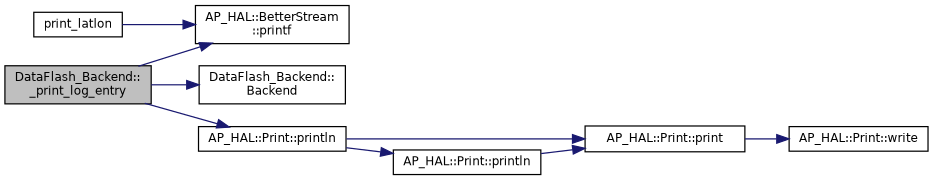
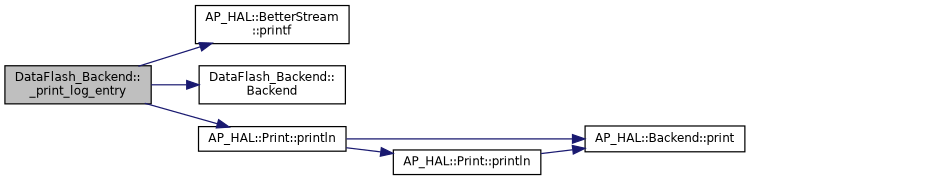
(78, 25) -> none
(665, 139) -> (665, 139)
(859, 139) -> none
